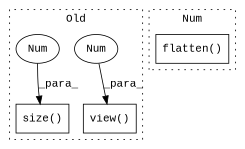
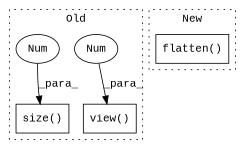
(192, 19) -> (192, 19)
